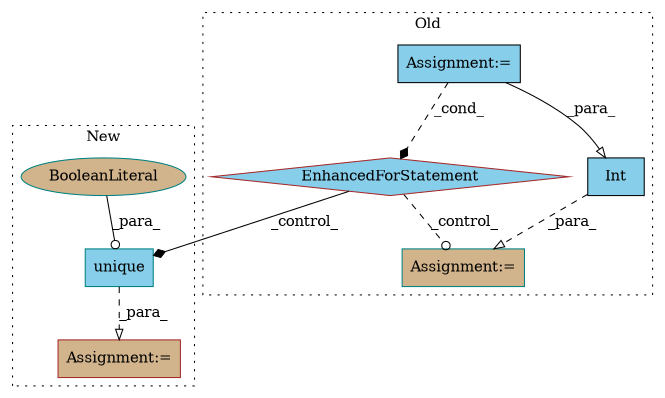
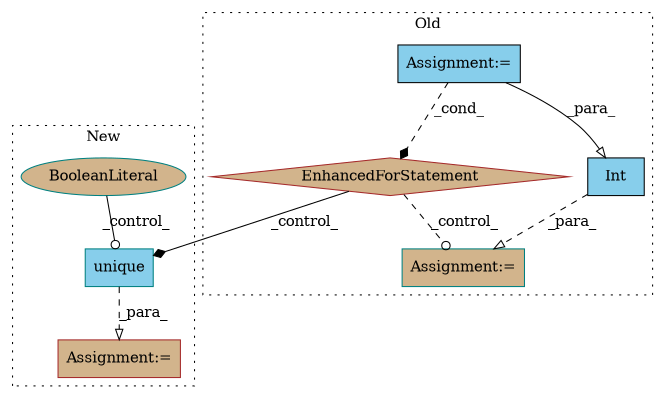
(390, 177) -> (390, 177)
(136, 222) -> (136, 222)
